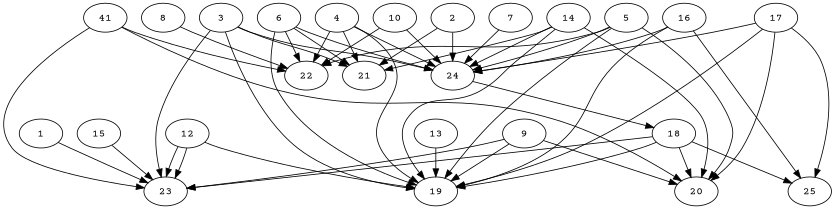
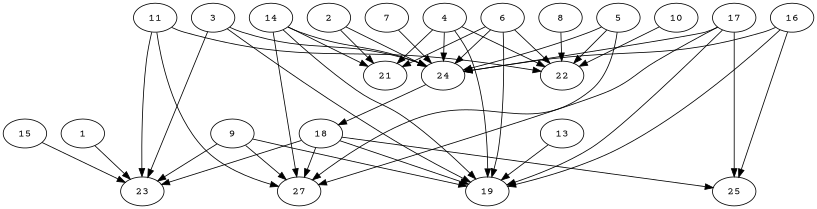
(105, 18) -> (155, 18)
(414, 37) -> none
(289, 45) -> none
(529, 90) -> none
(187, 133) -> none
(696, 191) -> (299, 191)
